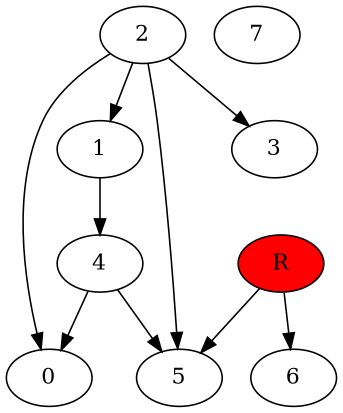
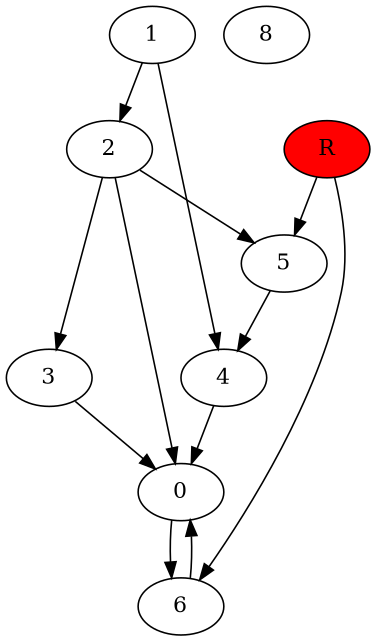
(257, 35) -> (267, 35)
(124, 84) -> (134, 84)
(135, 314) -> (258, 314)
none -> (109, 430)
none -> (170, 541)
none -> (192, 557)
